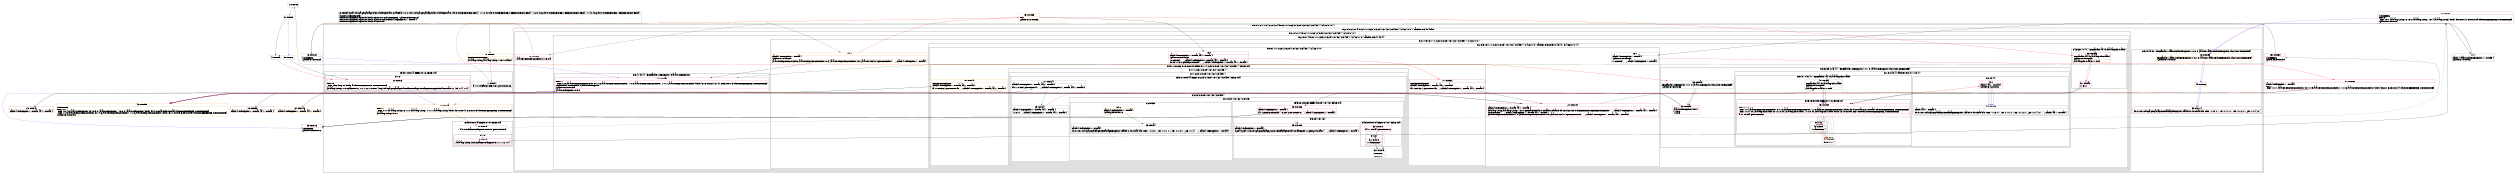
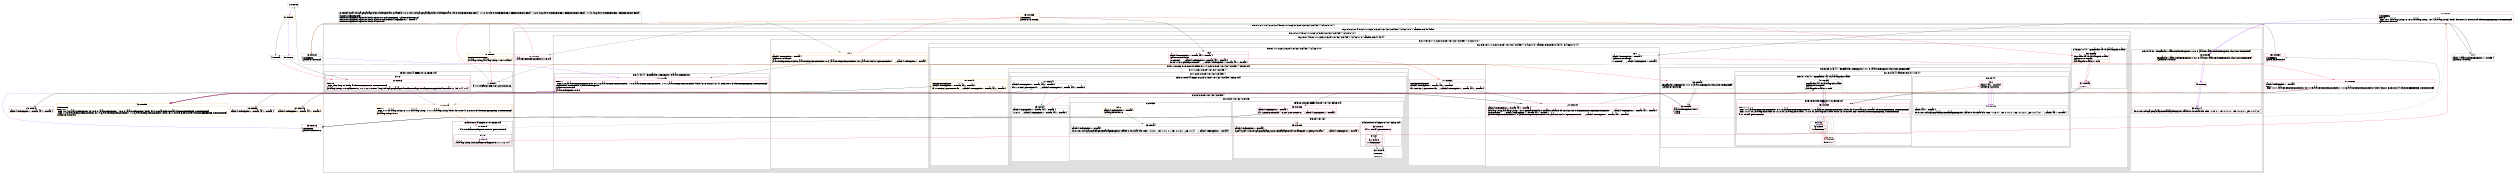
(1022, 18) -> (1025, 18)
(2092, 56) -> (2091, 56)
(1504, 65) -> (1516, 64)
(1523, 134) -> (1523, 134)
